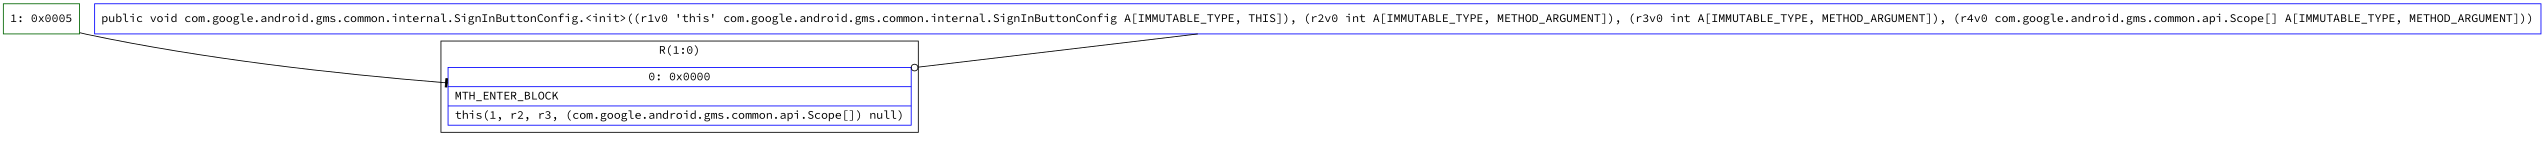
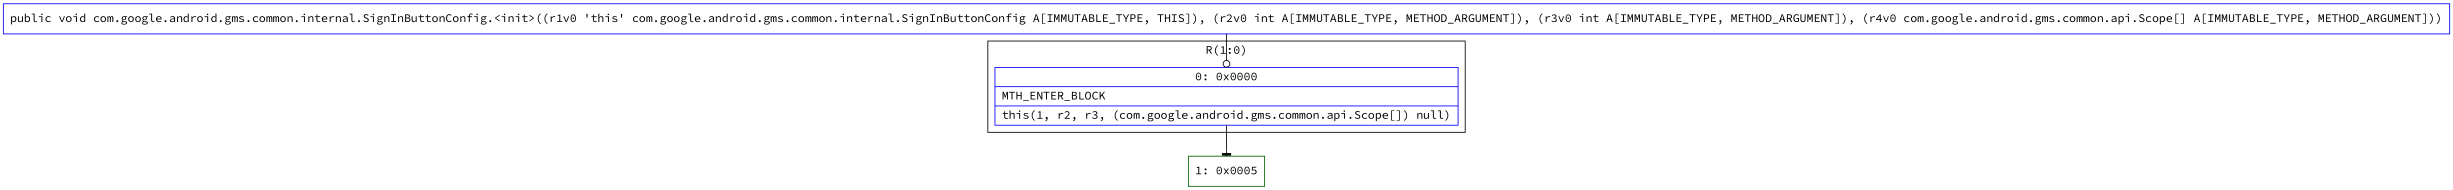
(261, 63) -> (1227, 138)
